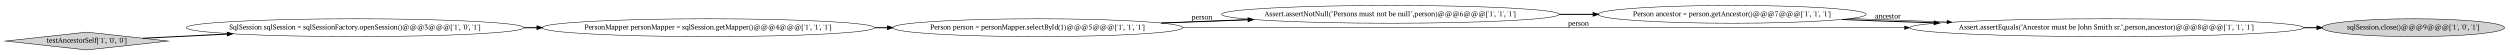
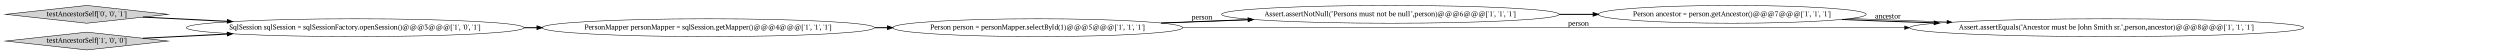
none -> (87, 14)
(2413, 28) -> none
